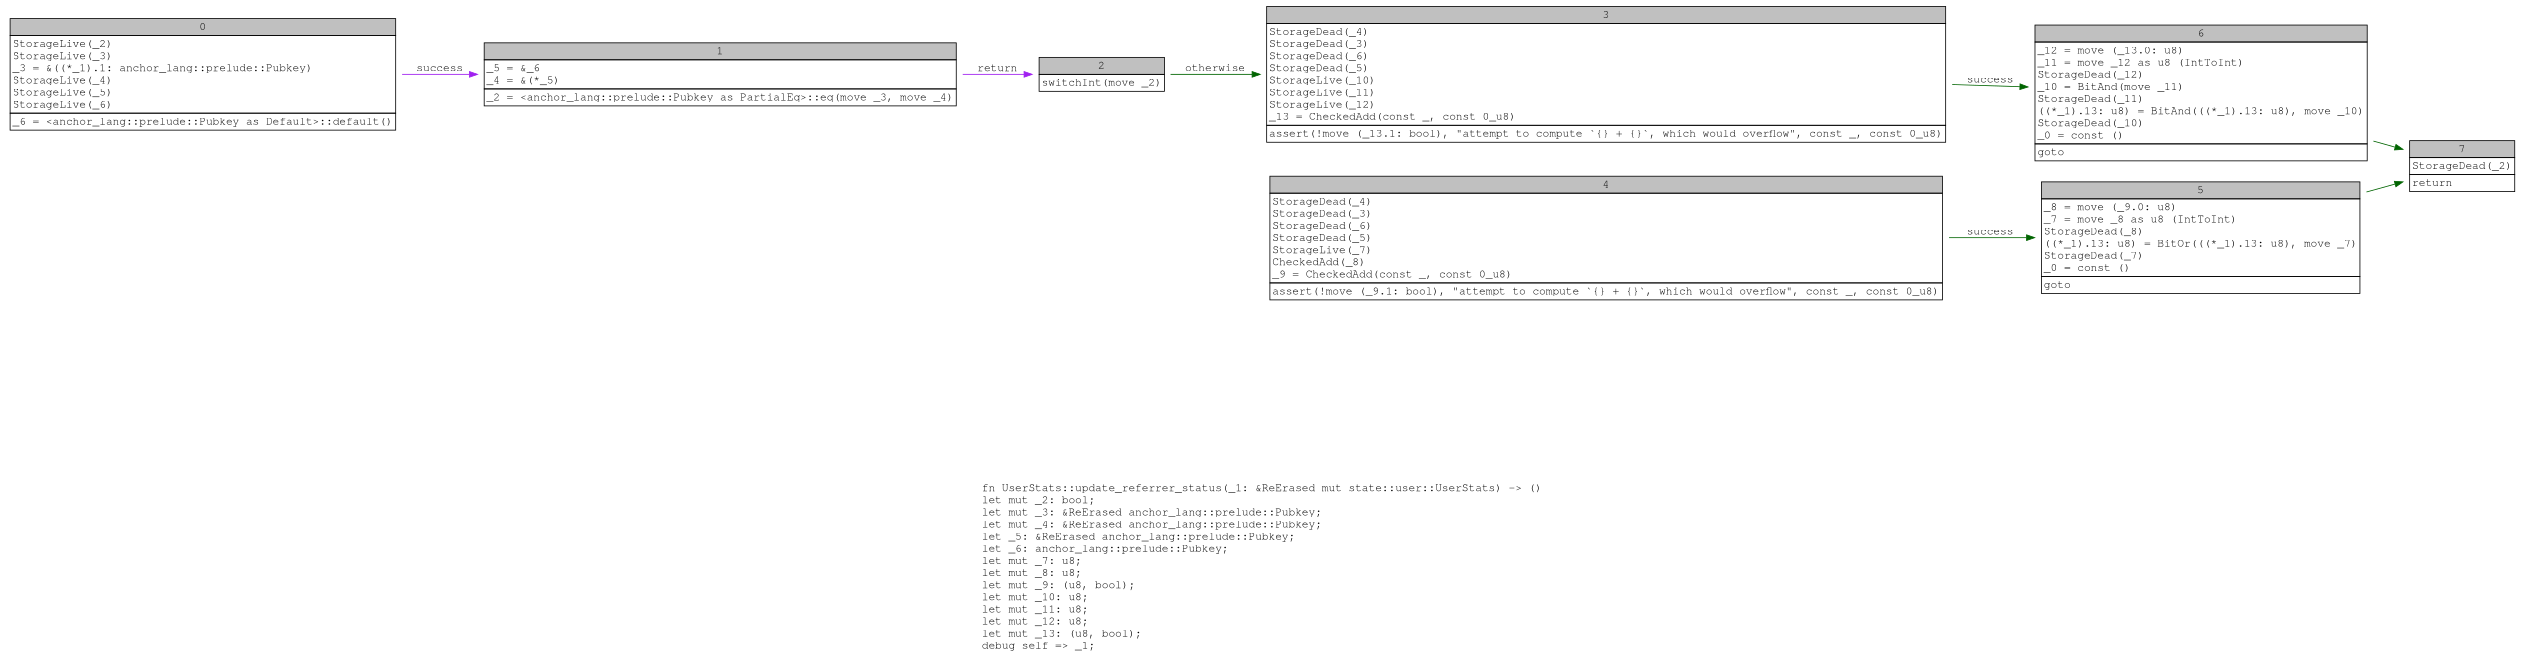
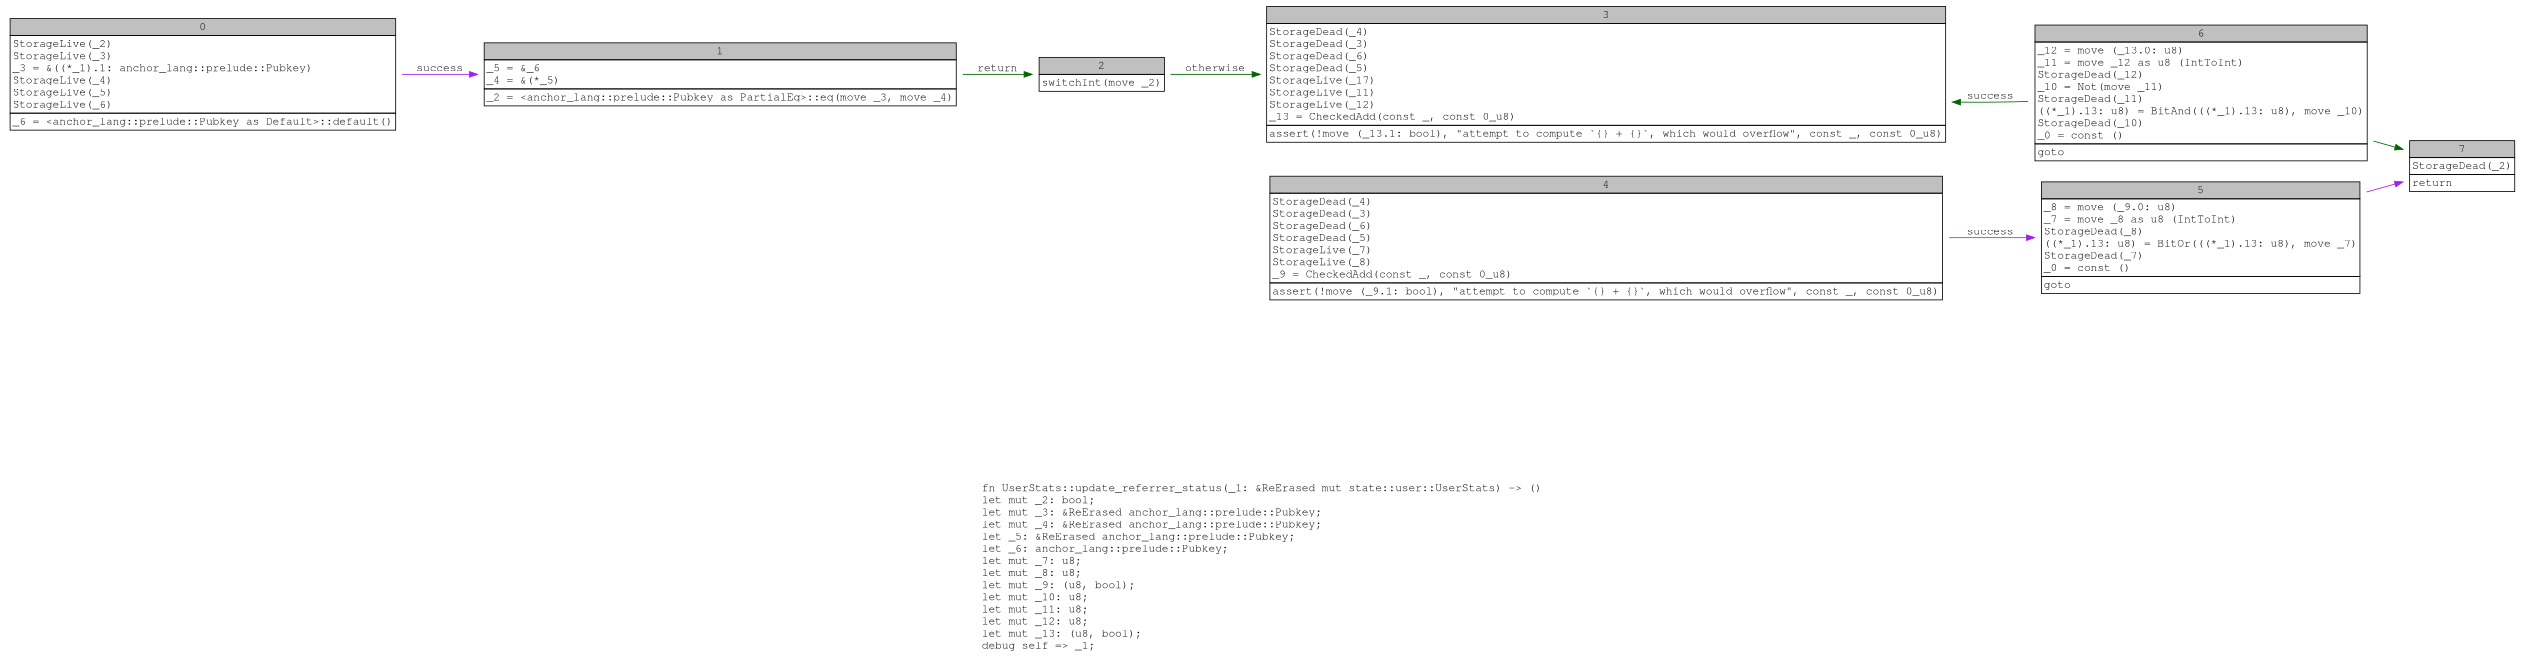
(993, 74) -> (993, 74)
(1323, 80) -> (1323, 80)
(1986, 86) -> (1994, 102)
(2111, 86) -> (2101, 86)
(2381, 188) -> (2381, 188)
(1988, 238) -> (1988, 238)
(1319, 262) -> (1322, 262)
